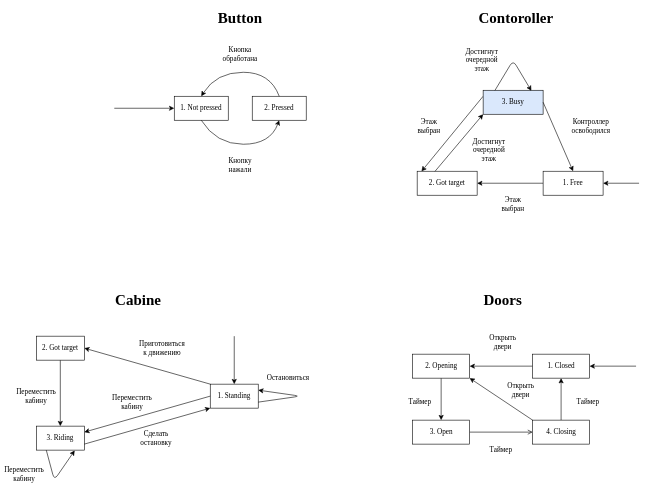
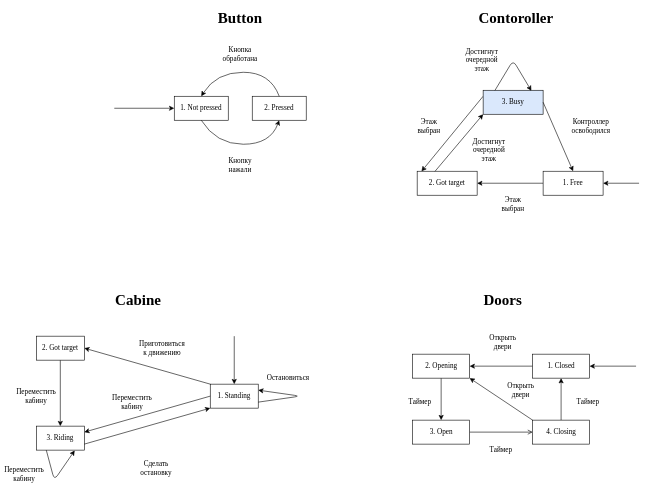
(156, 438) -> (156, 468)
